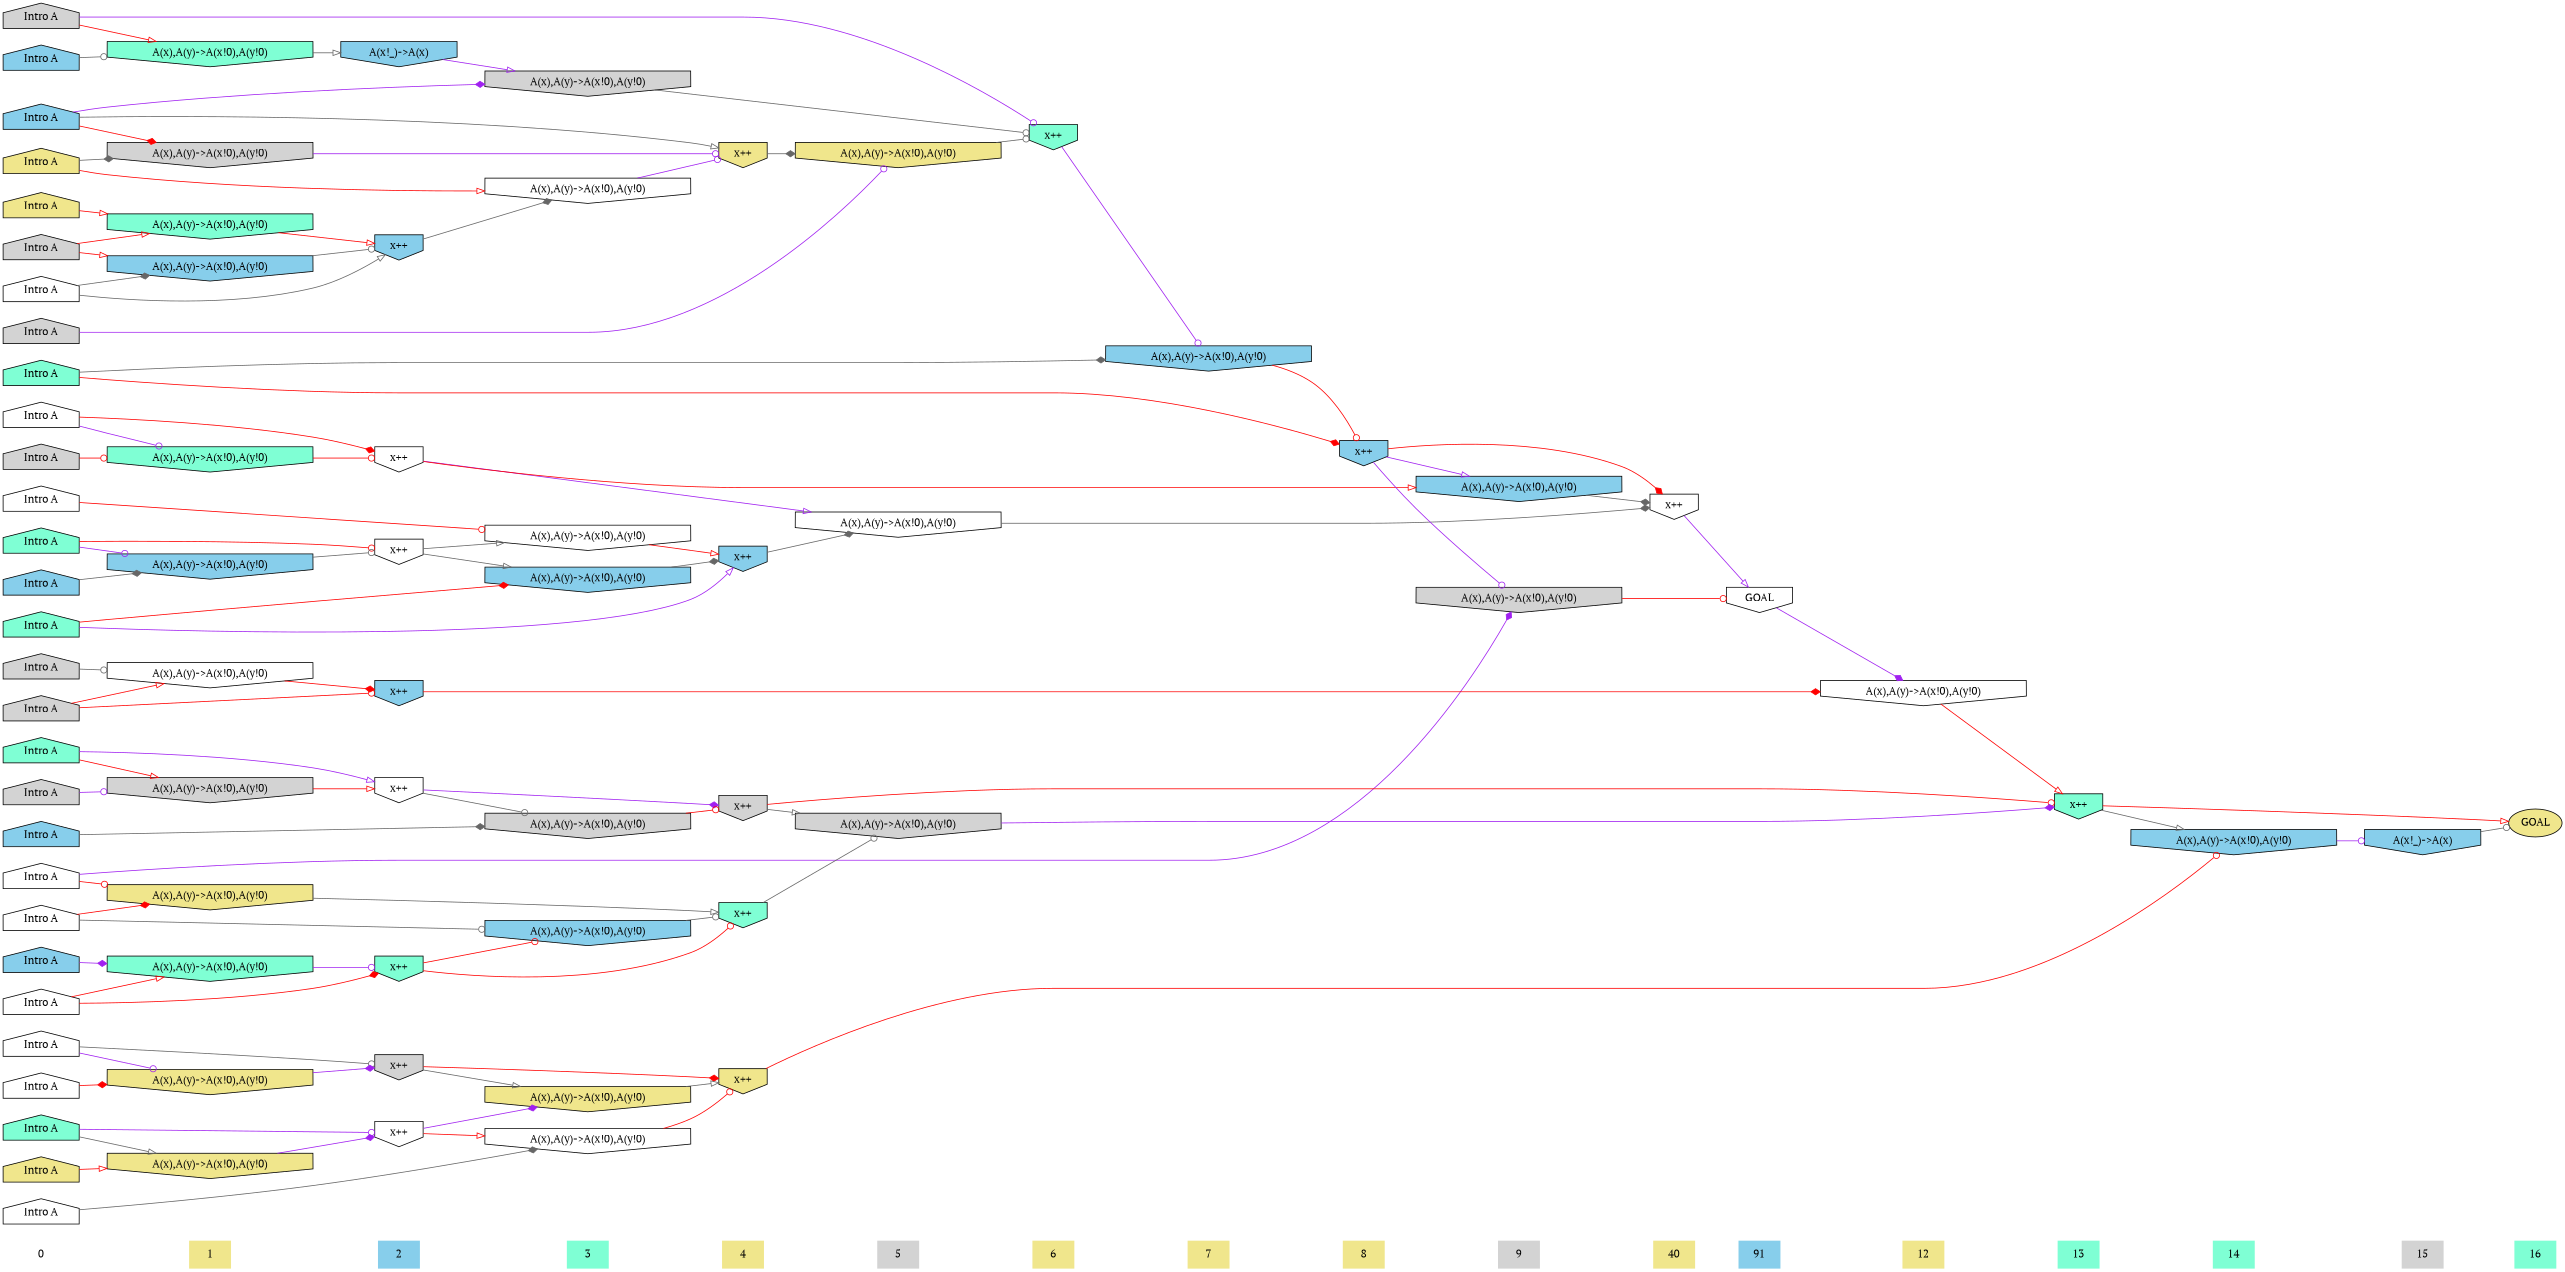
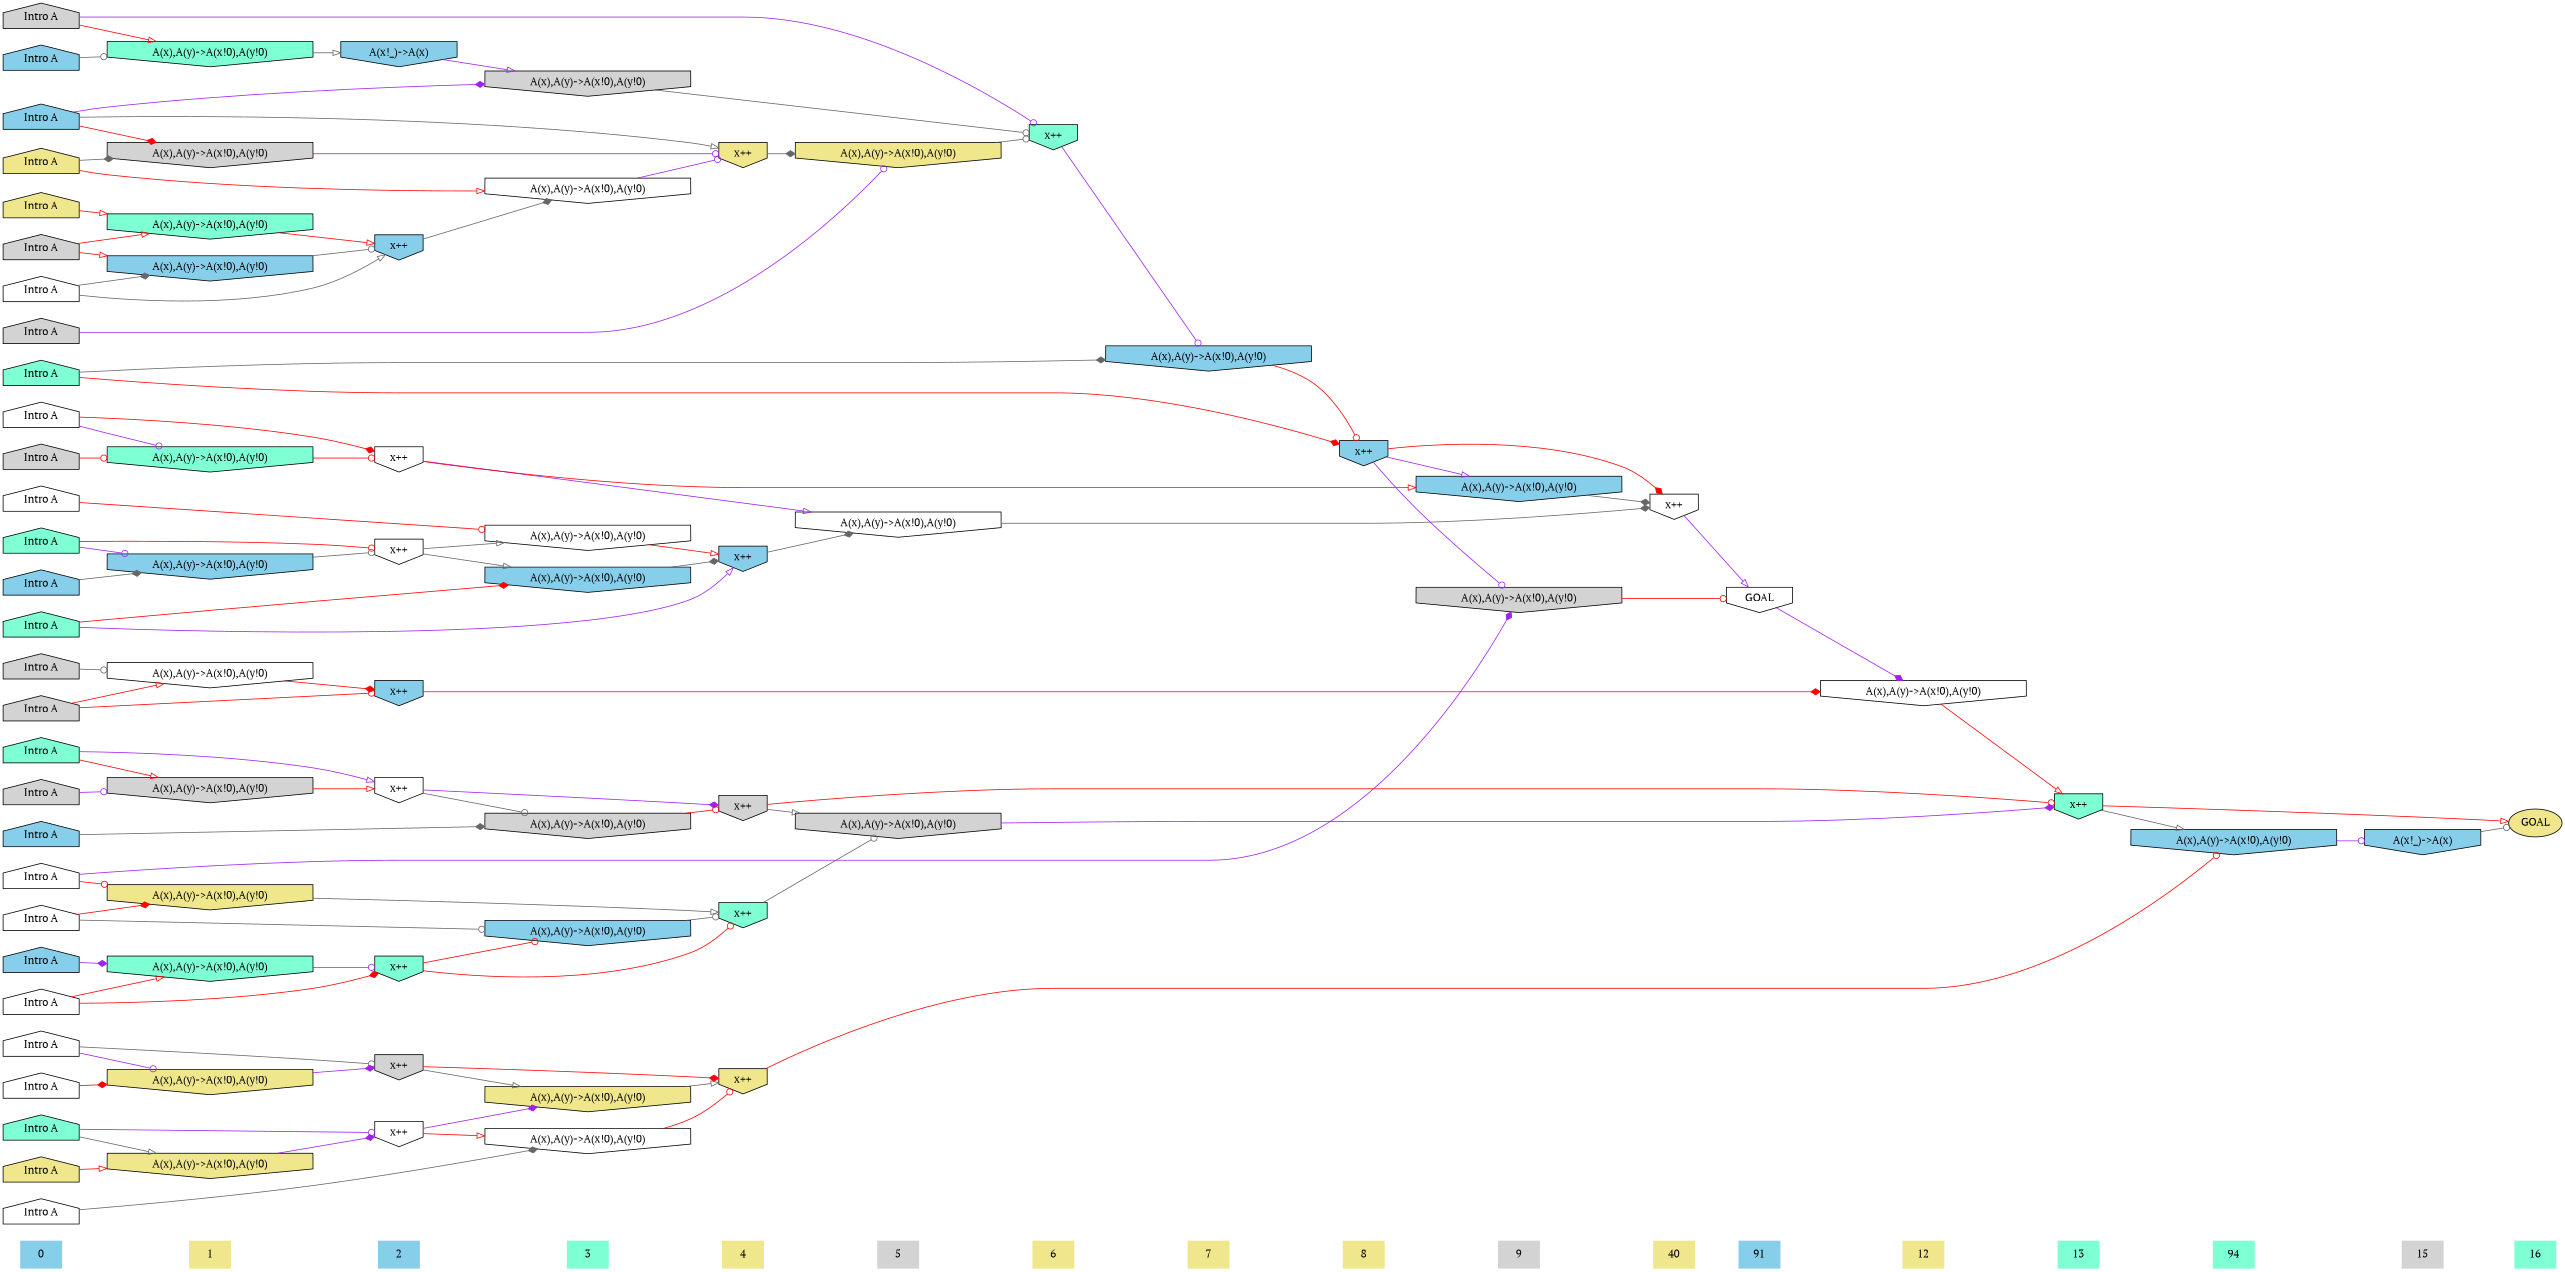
(41, 1255) -> (41, 1255)
(2234, 1255) -> (2234, 1255)
